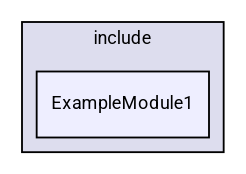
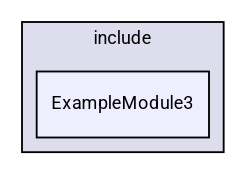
(123, 104) -> (123, 104)
